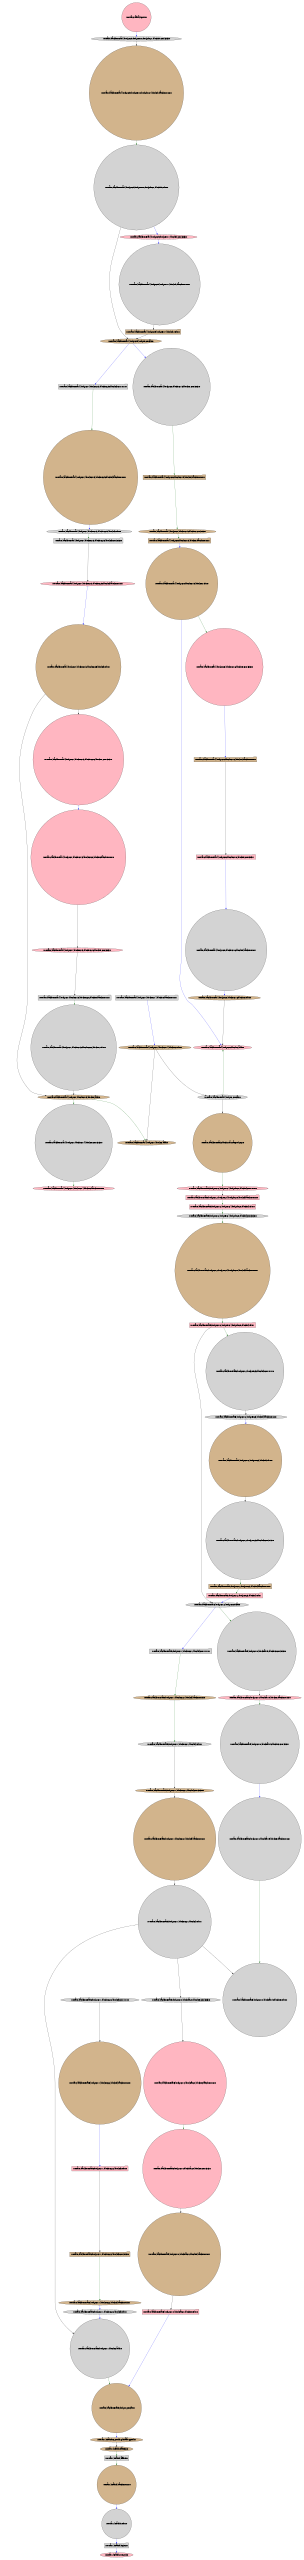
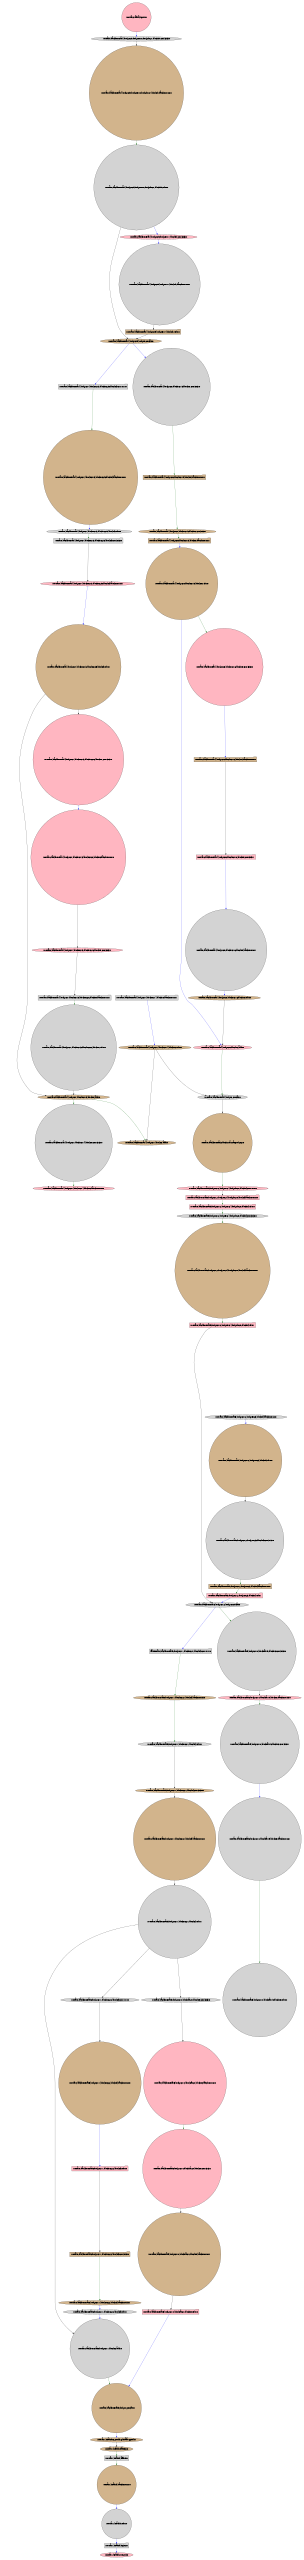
(223, 1073) -> (222, 1072)
(245, 1371) -> none
(181, 1651) -> (181, 1651)
(217, 1959) -> (126, 1972)
